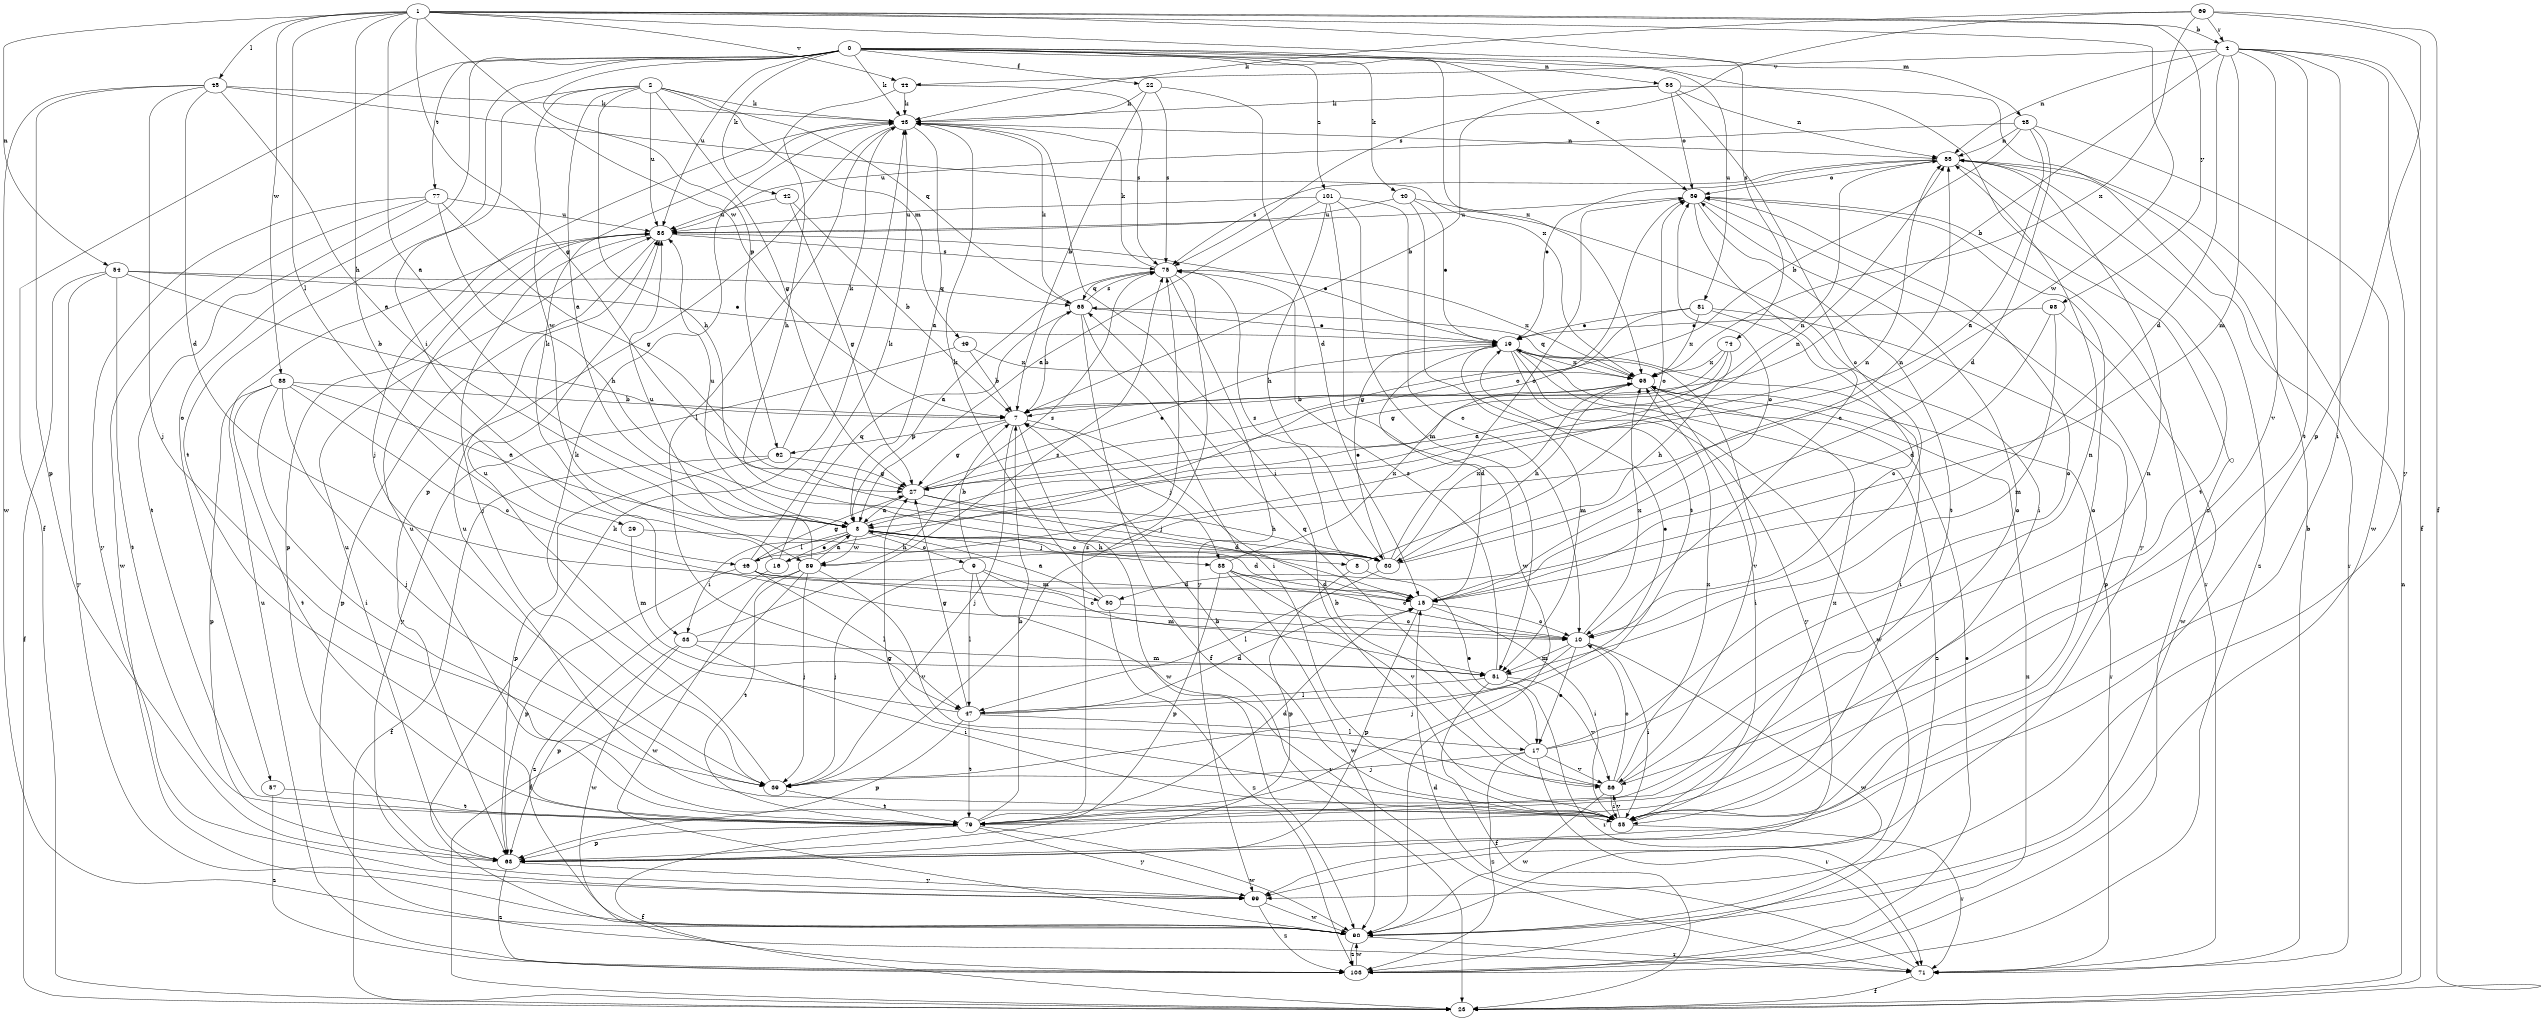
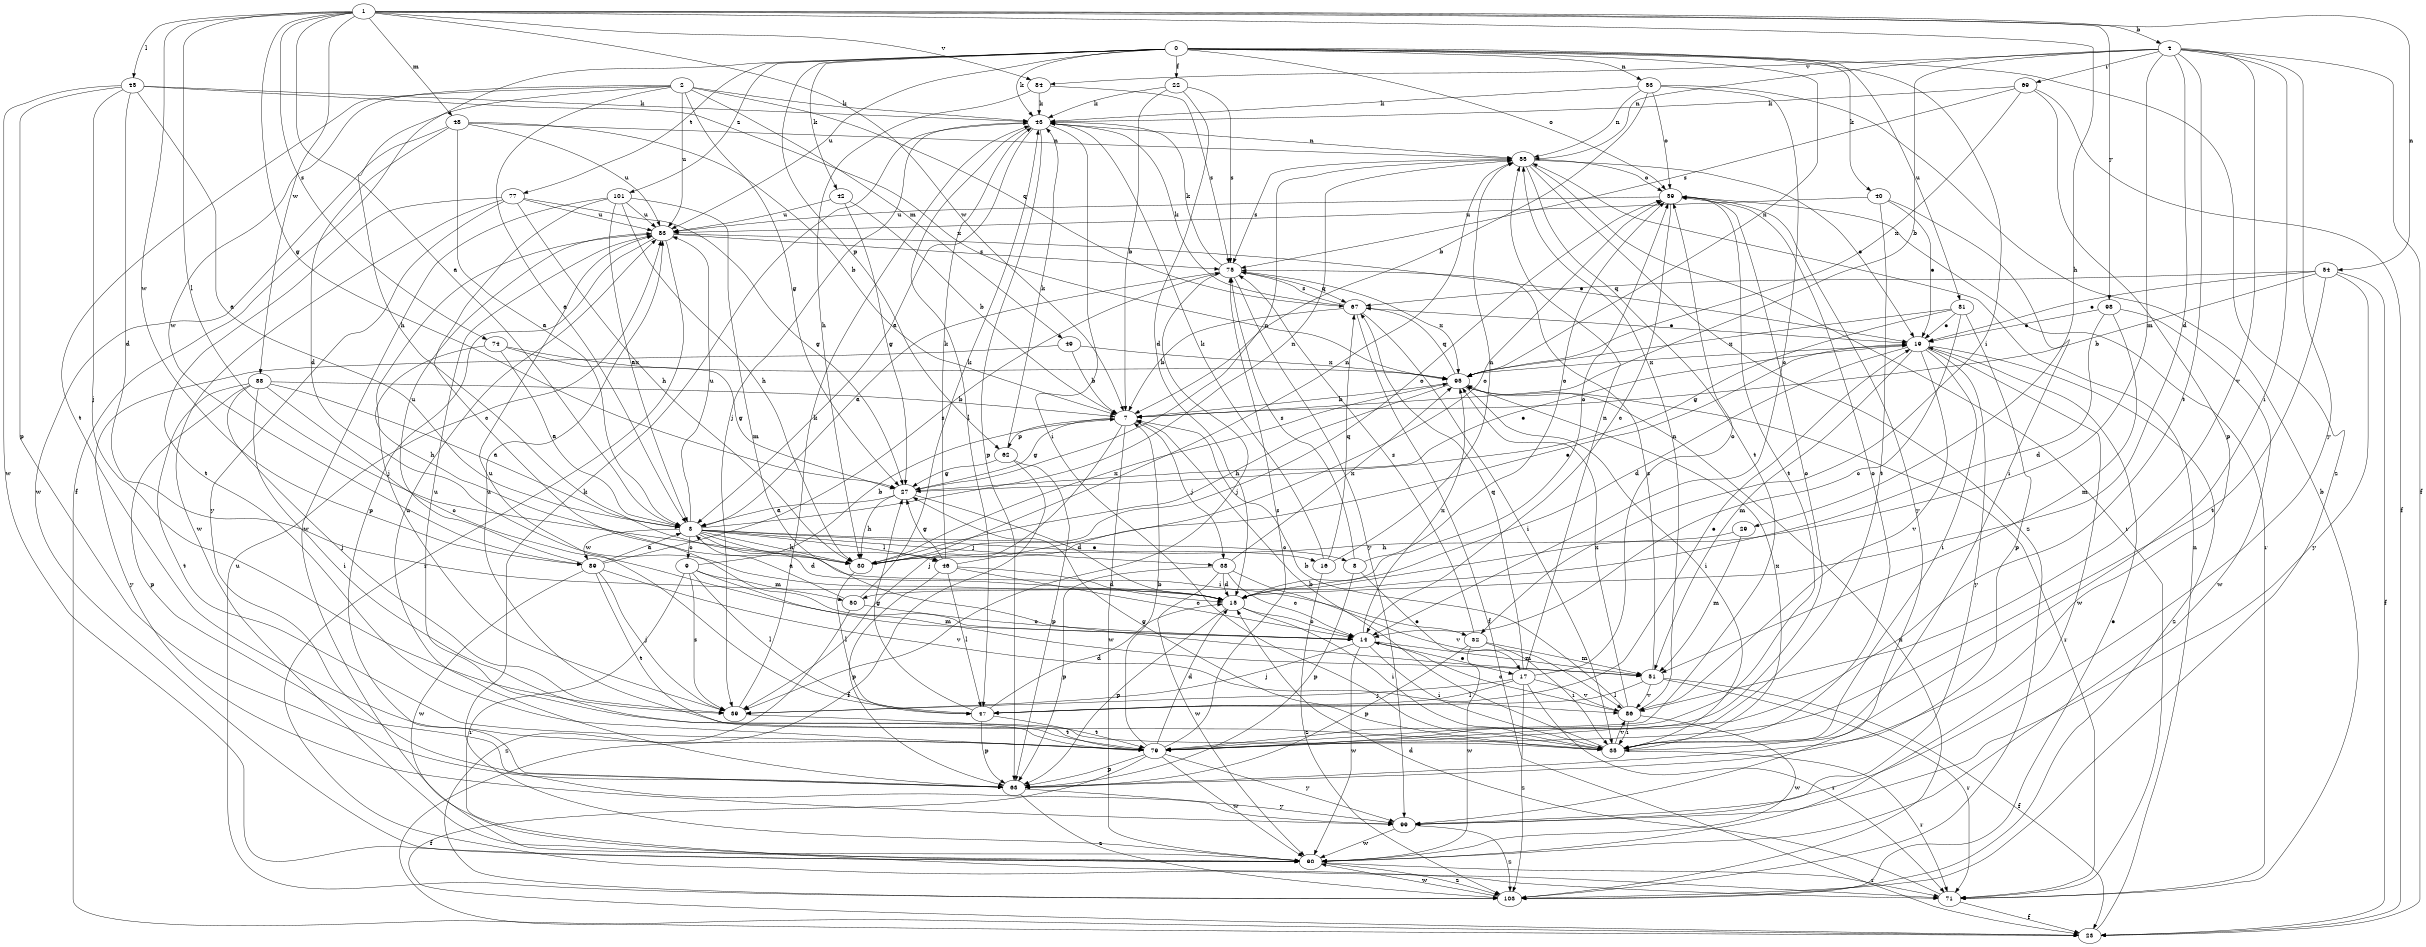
(2214, 28) -> (2100, 66)
(905, 85) -> (1039, 85)
(1081, 307) -> (1355, 307)
(343, 603) -> (426, 566)
(686, 640) -> (1476, 640)
(1578, 640) -> (1364, 640)
(836, 677) -> (696, 640)
(1237, 727) -> (1257, 705)
(273, 788) -> none
(659, 993) -> none
